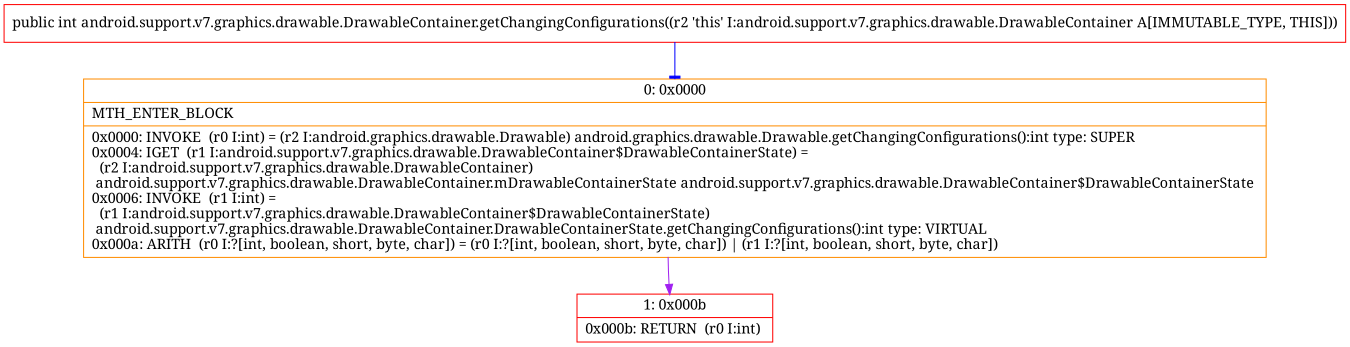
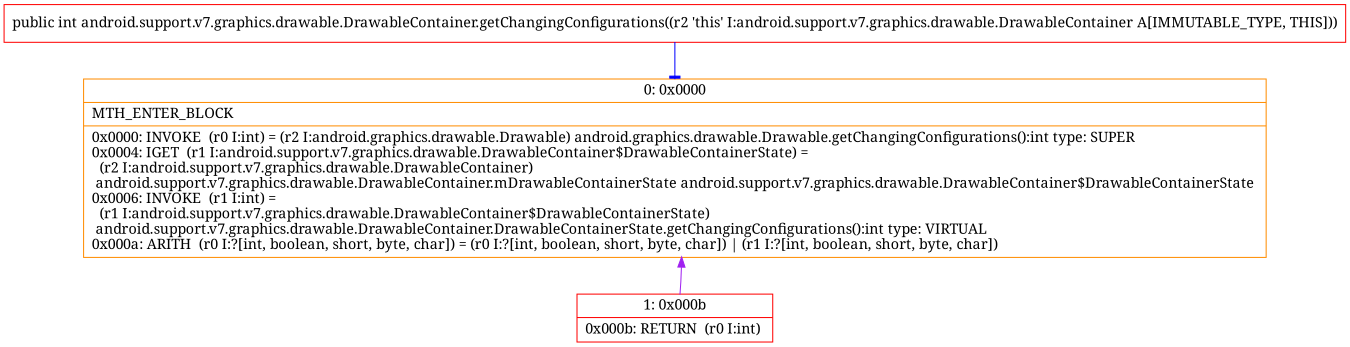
(668, 271) -> (681, 281)
